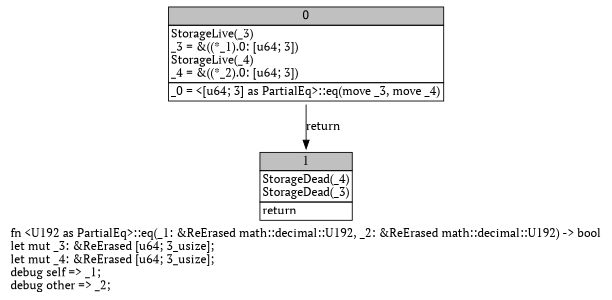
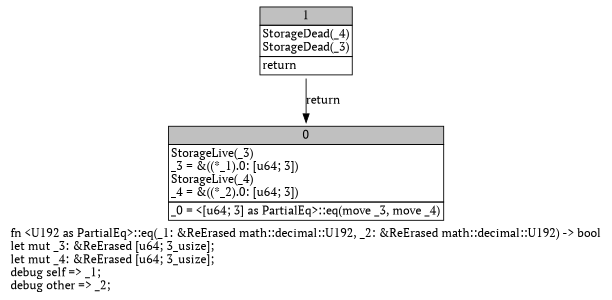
(306, 122) -> (306, 96)
